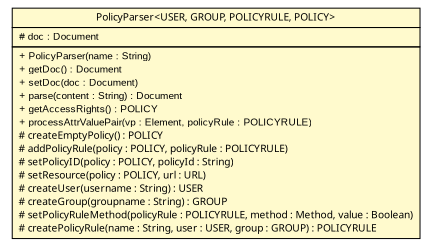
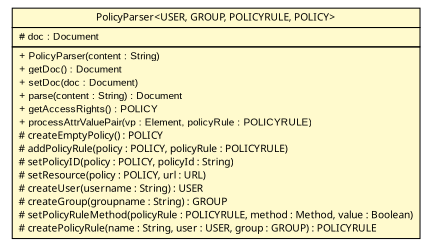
(86, 56) -> (90, 56)
